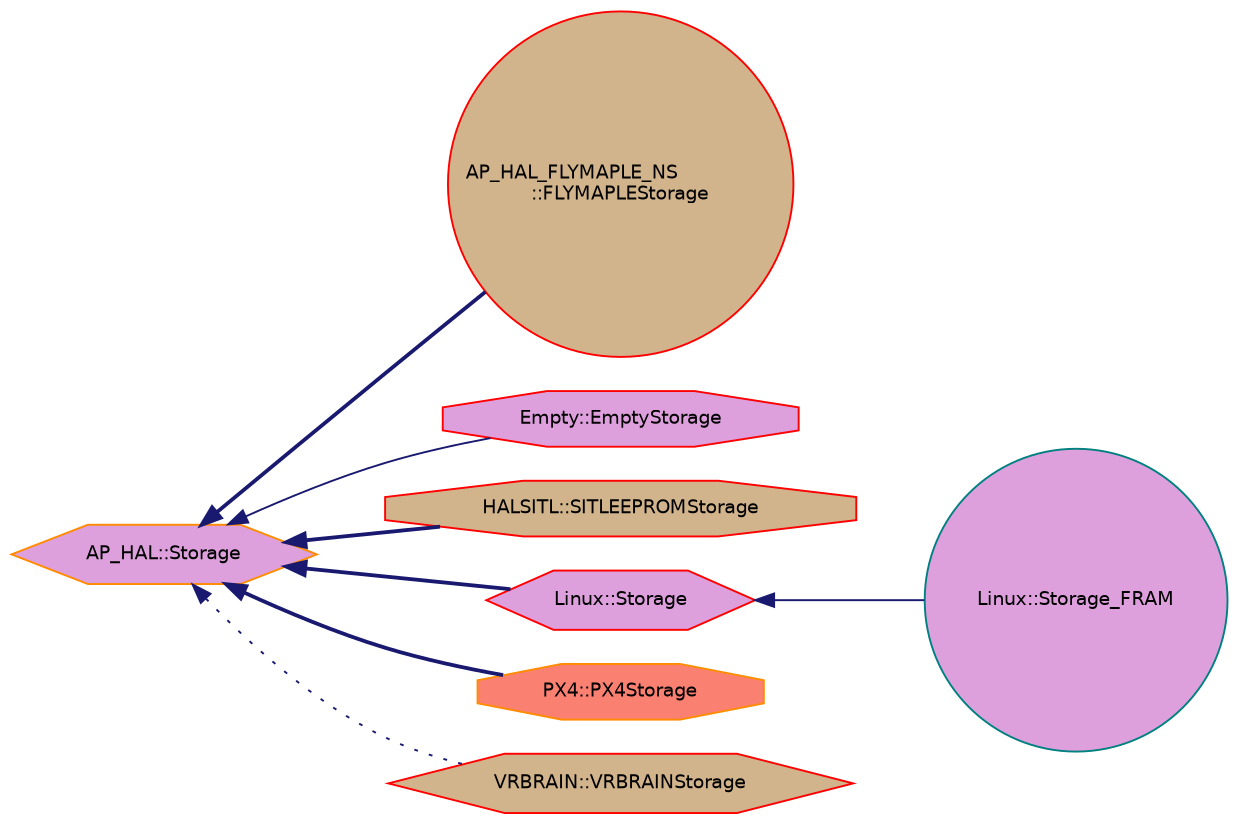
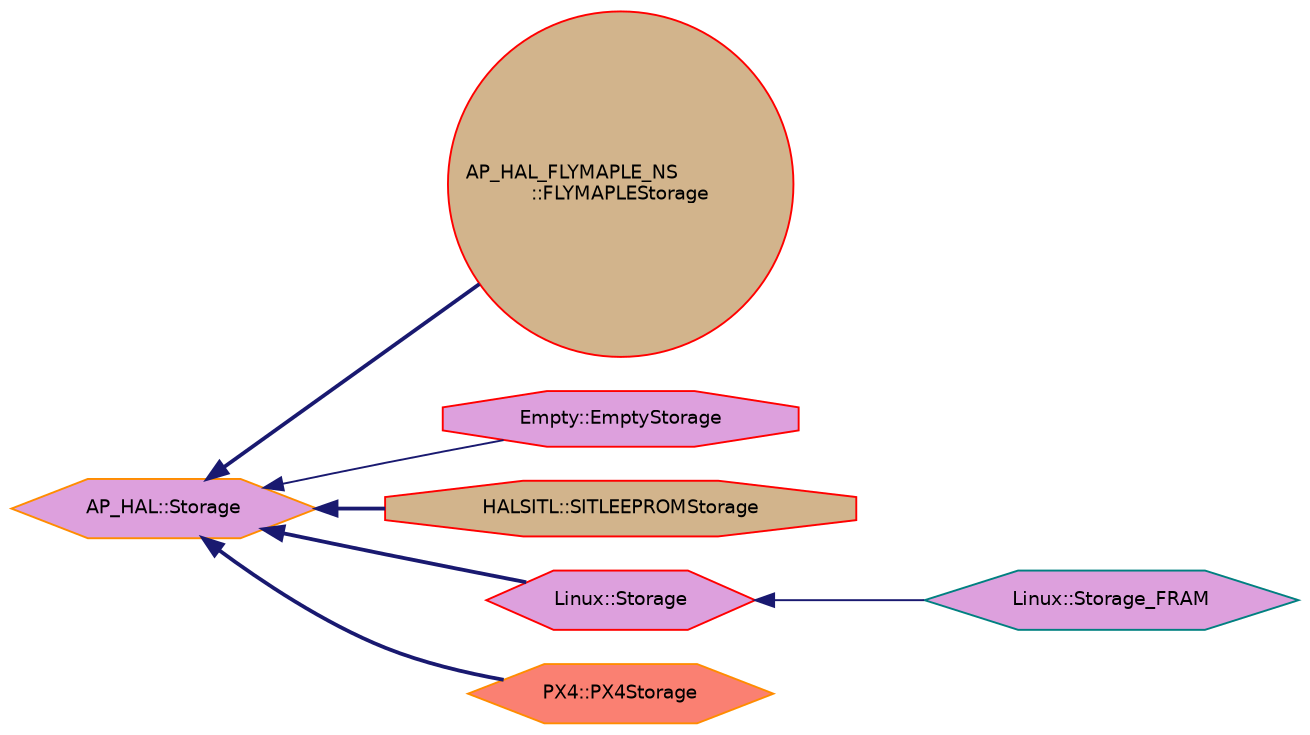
(1076, 600) -> (1112, 600)
(621, 692) -> (621, 694)
(621, 783) -> none
